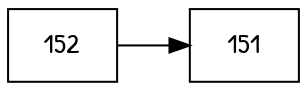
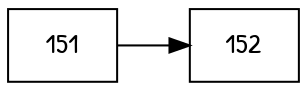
(144, 45) -> (144, 45)
